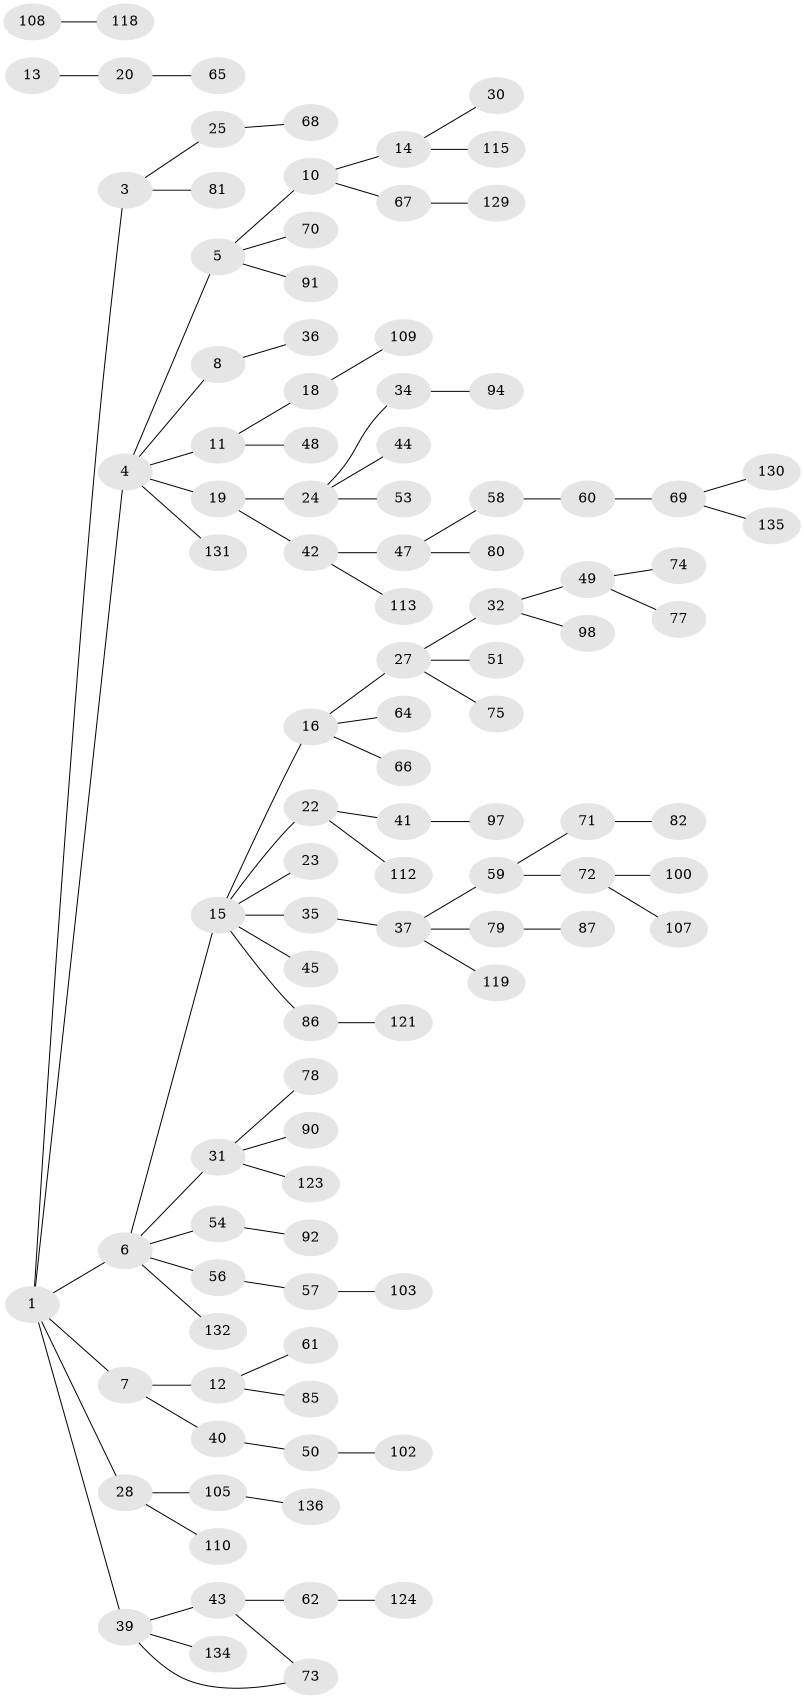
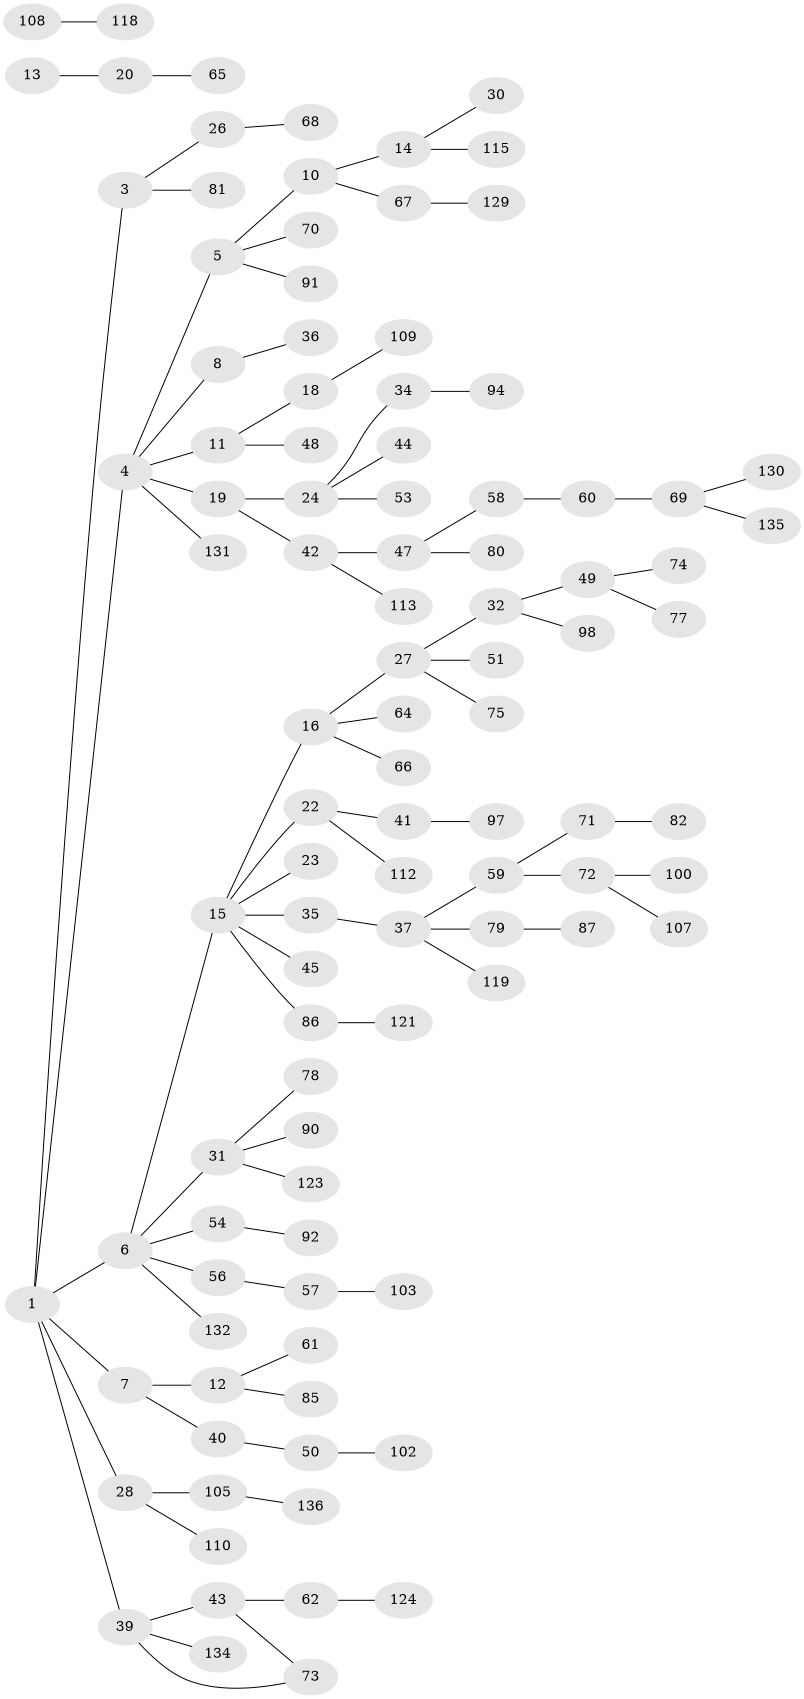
(218, 129) -> (218, 129)
